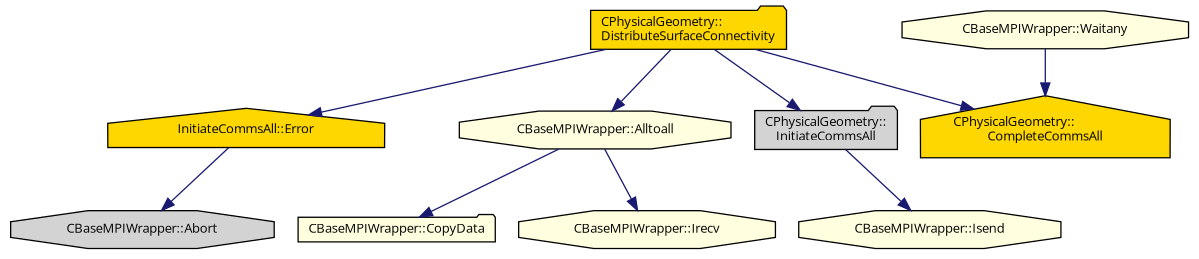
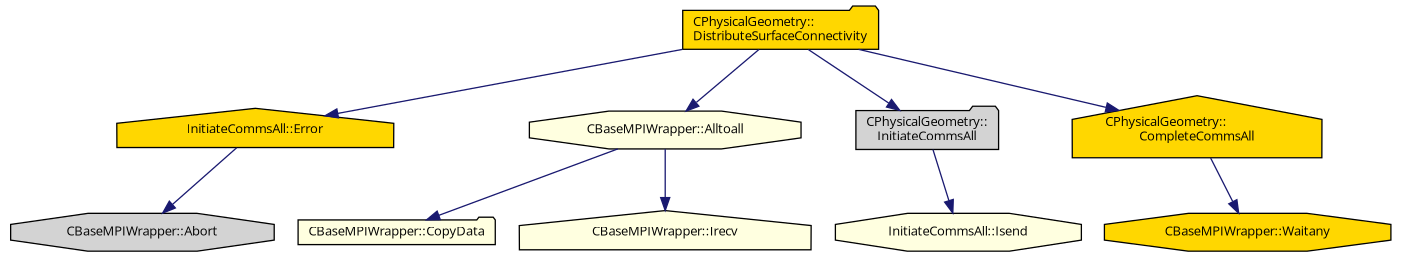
(1045, 30) -> (1248, 232)
(1045, 66) -> (1222, 180)
(647, 230) -> (665, 232)
(930, 230) -> (958, 232)
